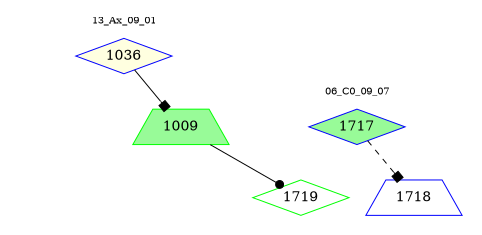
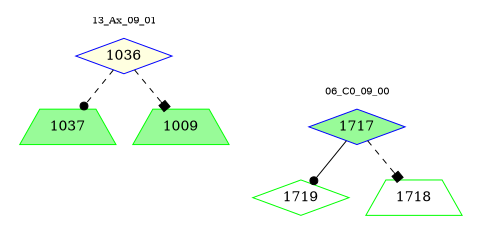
(148, 86) -> (148, 86)
(357, 92) -> (357, 92)
none -> (68, 127)
(238, 161) -> (331, 159)
(414, 198) -> (414, 198)
